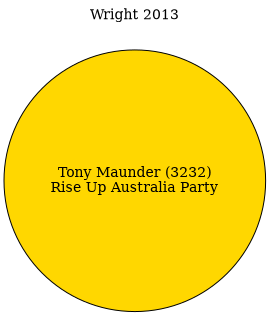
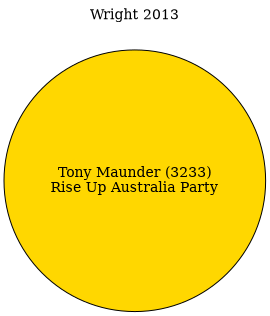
(135, 181) -> (135, 181)
